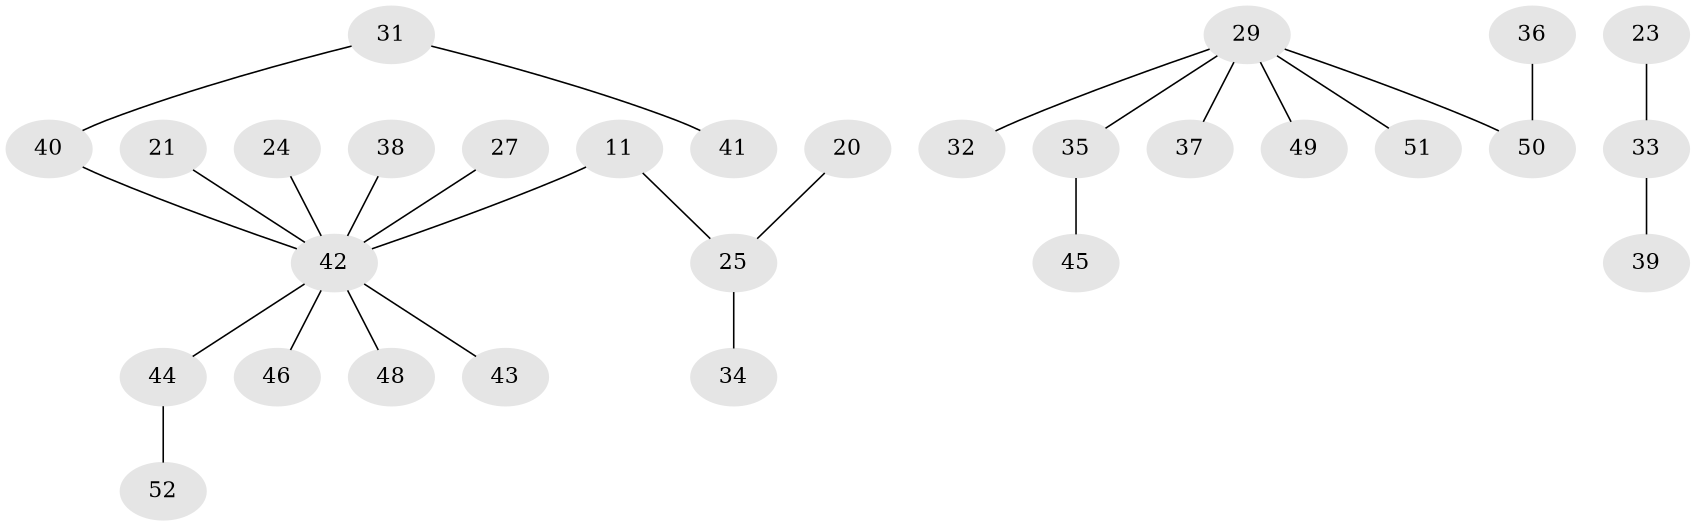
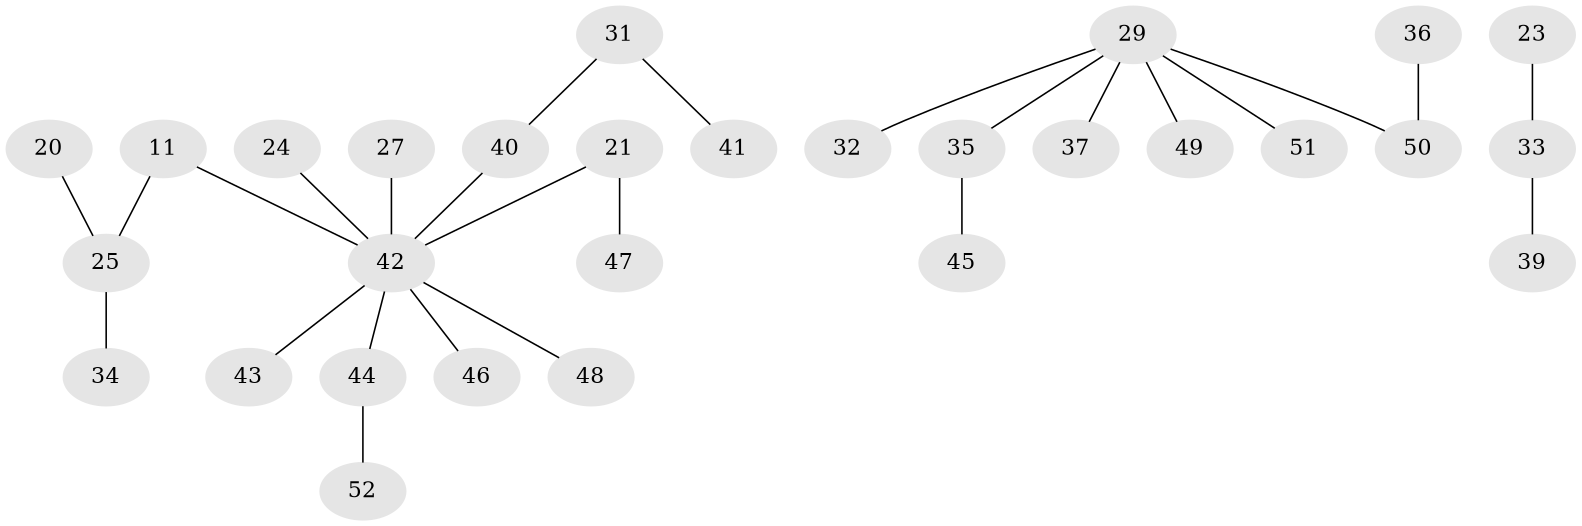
(391, 149) -> none
none -> (620, 263)
